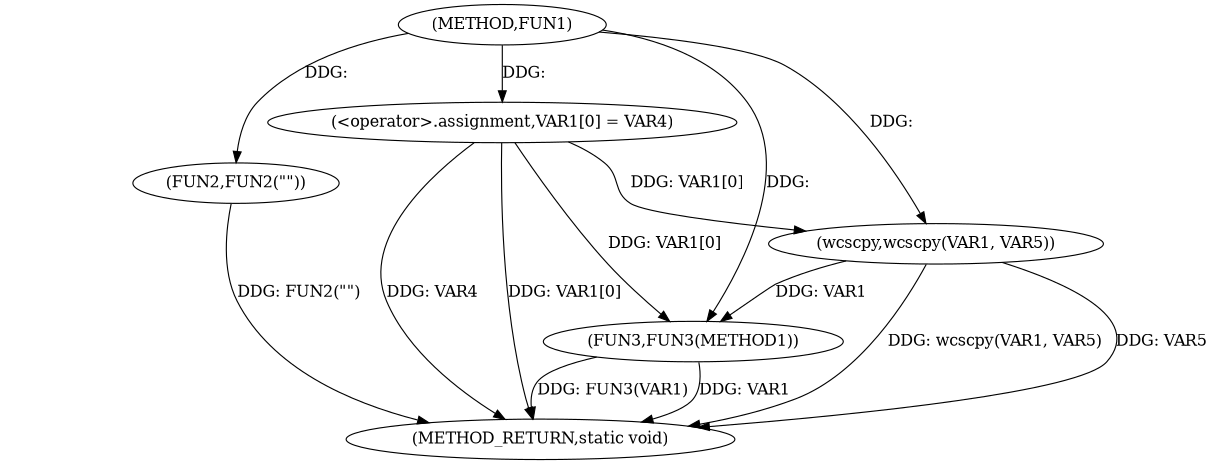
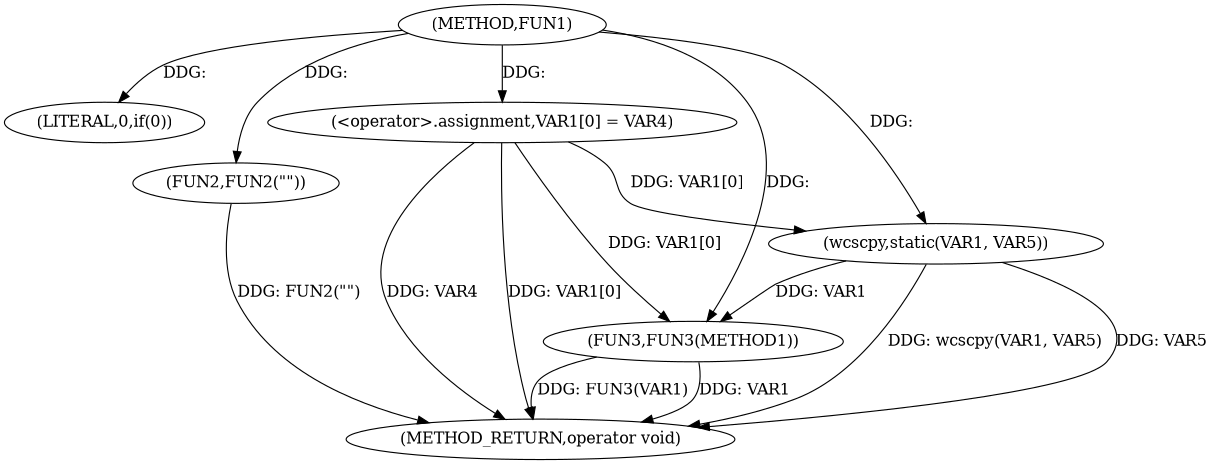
none -> (105, 122)
(936, 244) -> (936, 244)
(541, 439) -> (541, 439)
